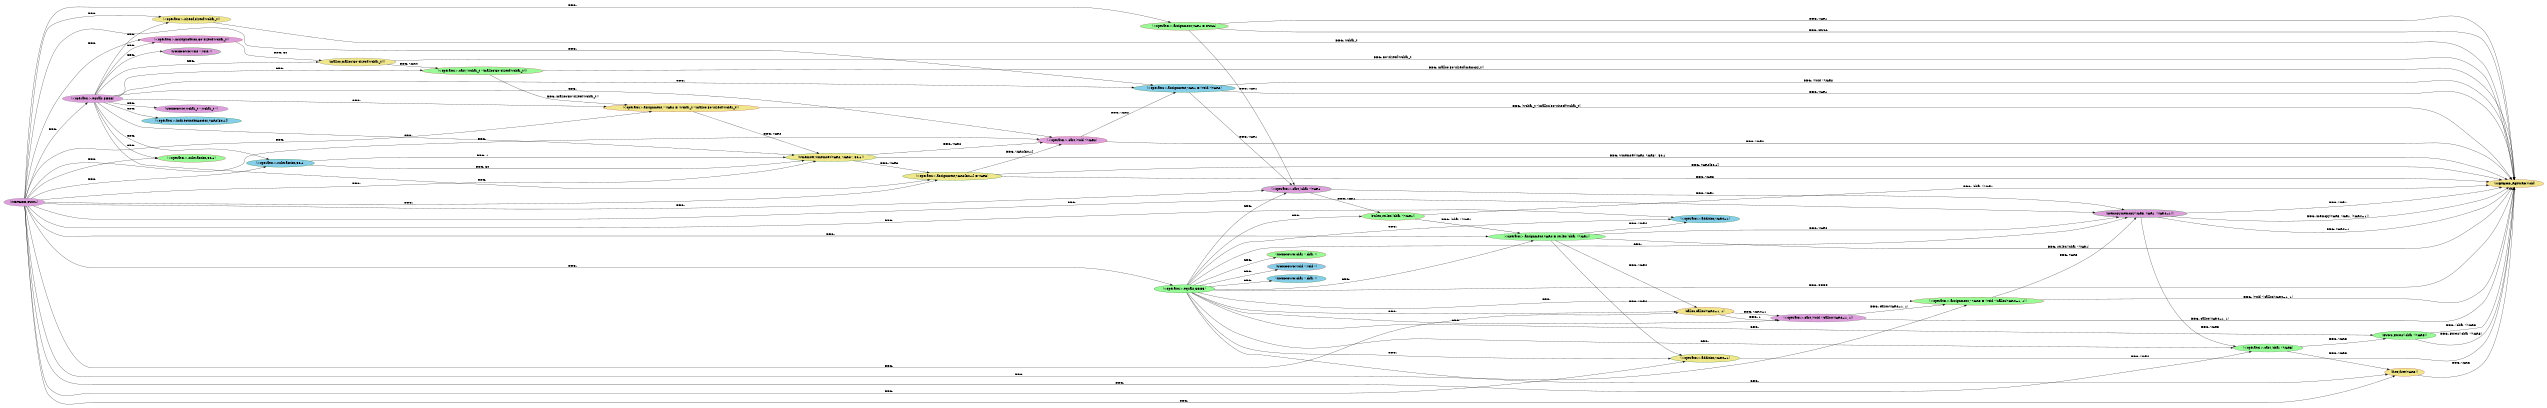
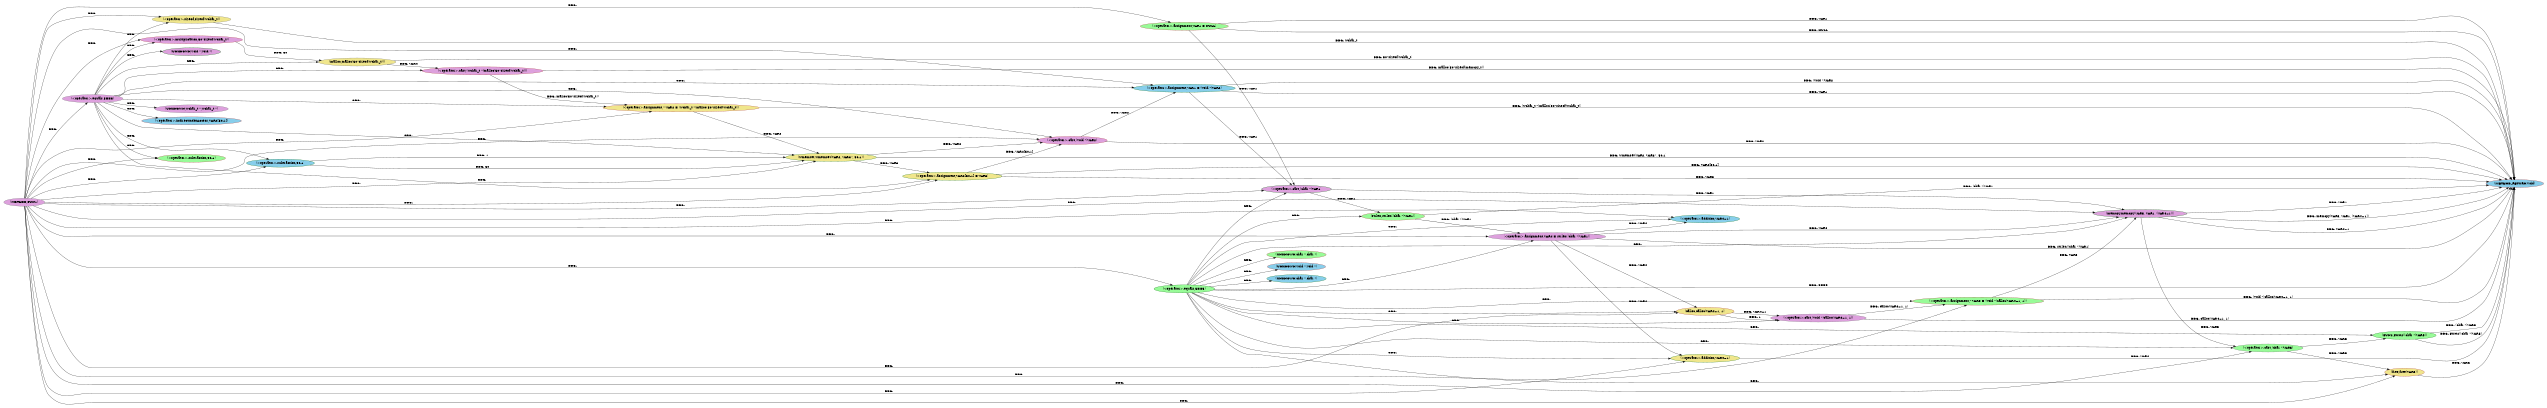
(483, 71) -> (483, 71)
(192, 121) -> (192, 121)
(2515, 184) -> (2515, 184)
(1547, 237) -> (1547, 237)
